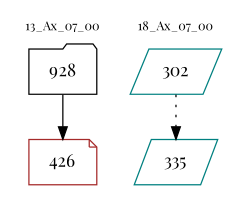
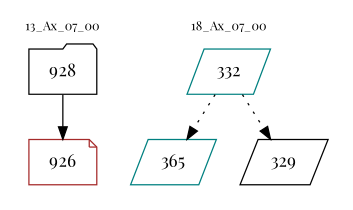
(176, 72) -> (229, 72)
(63, 162) -> (63, 162)
(176, 162) -> (173, 162)
none -> (284, 162)
